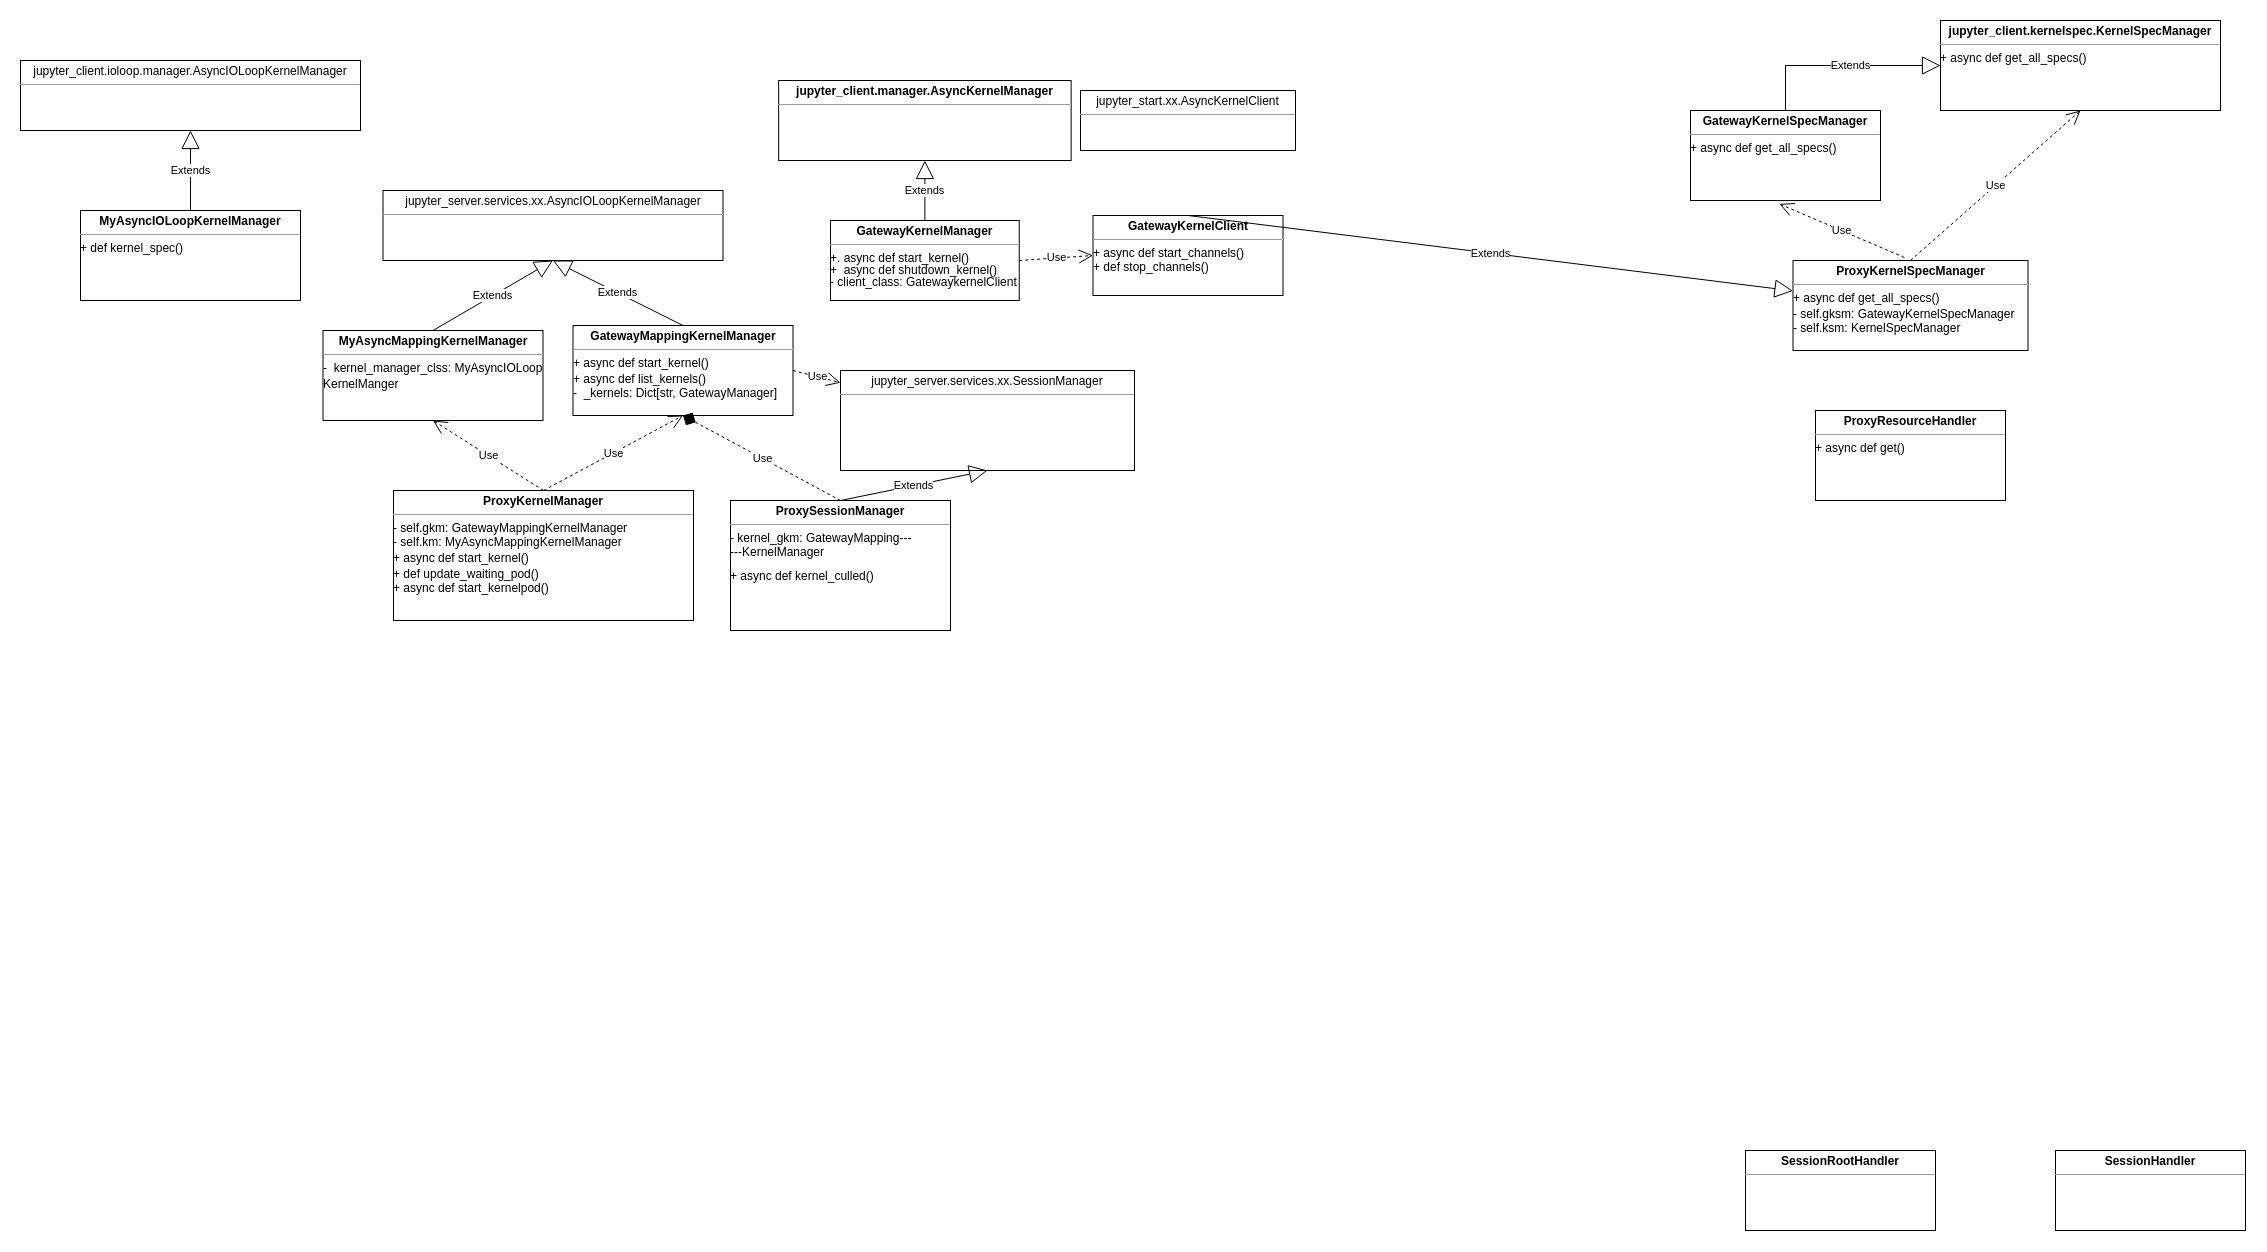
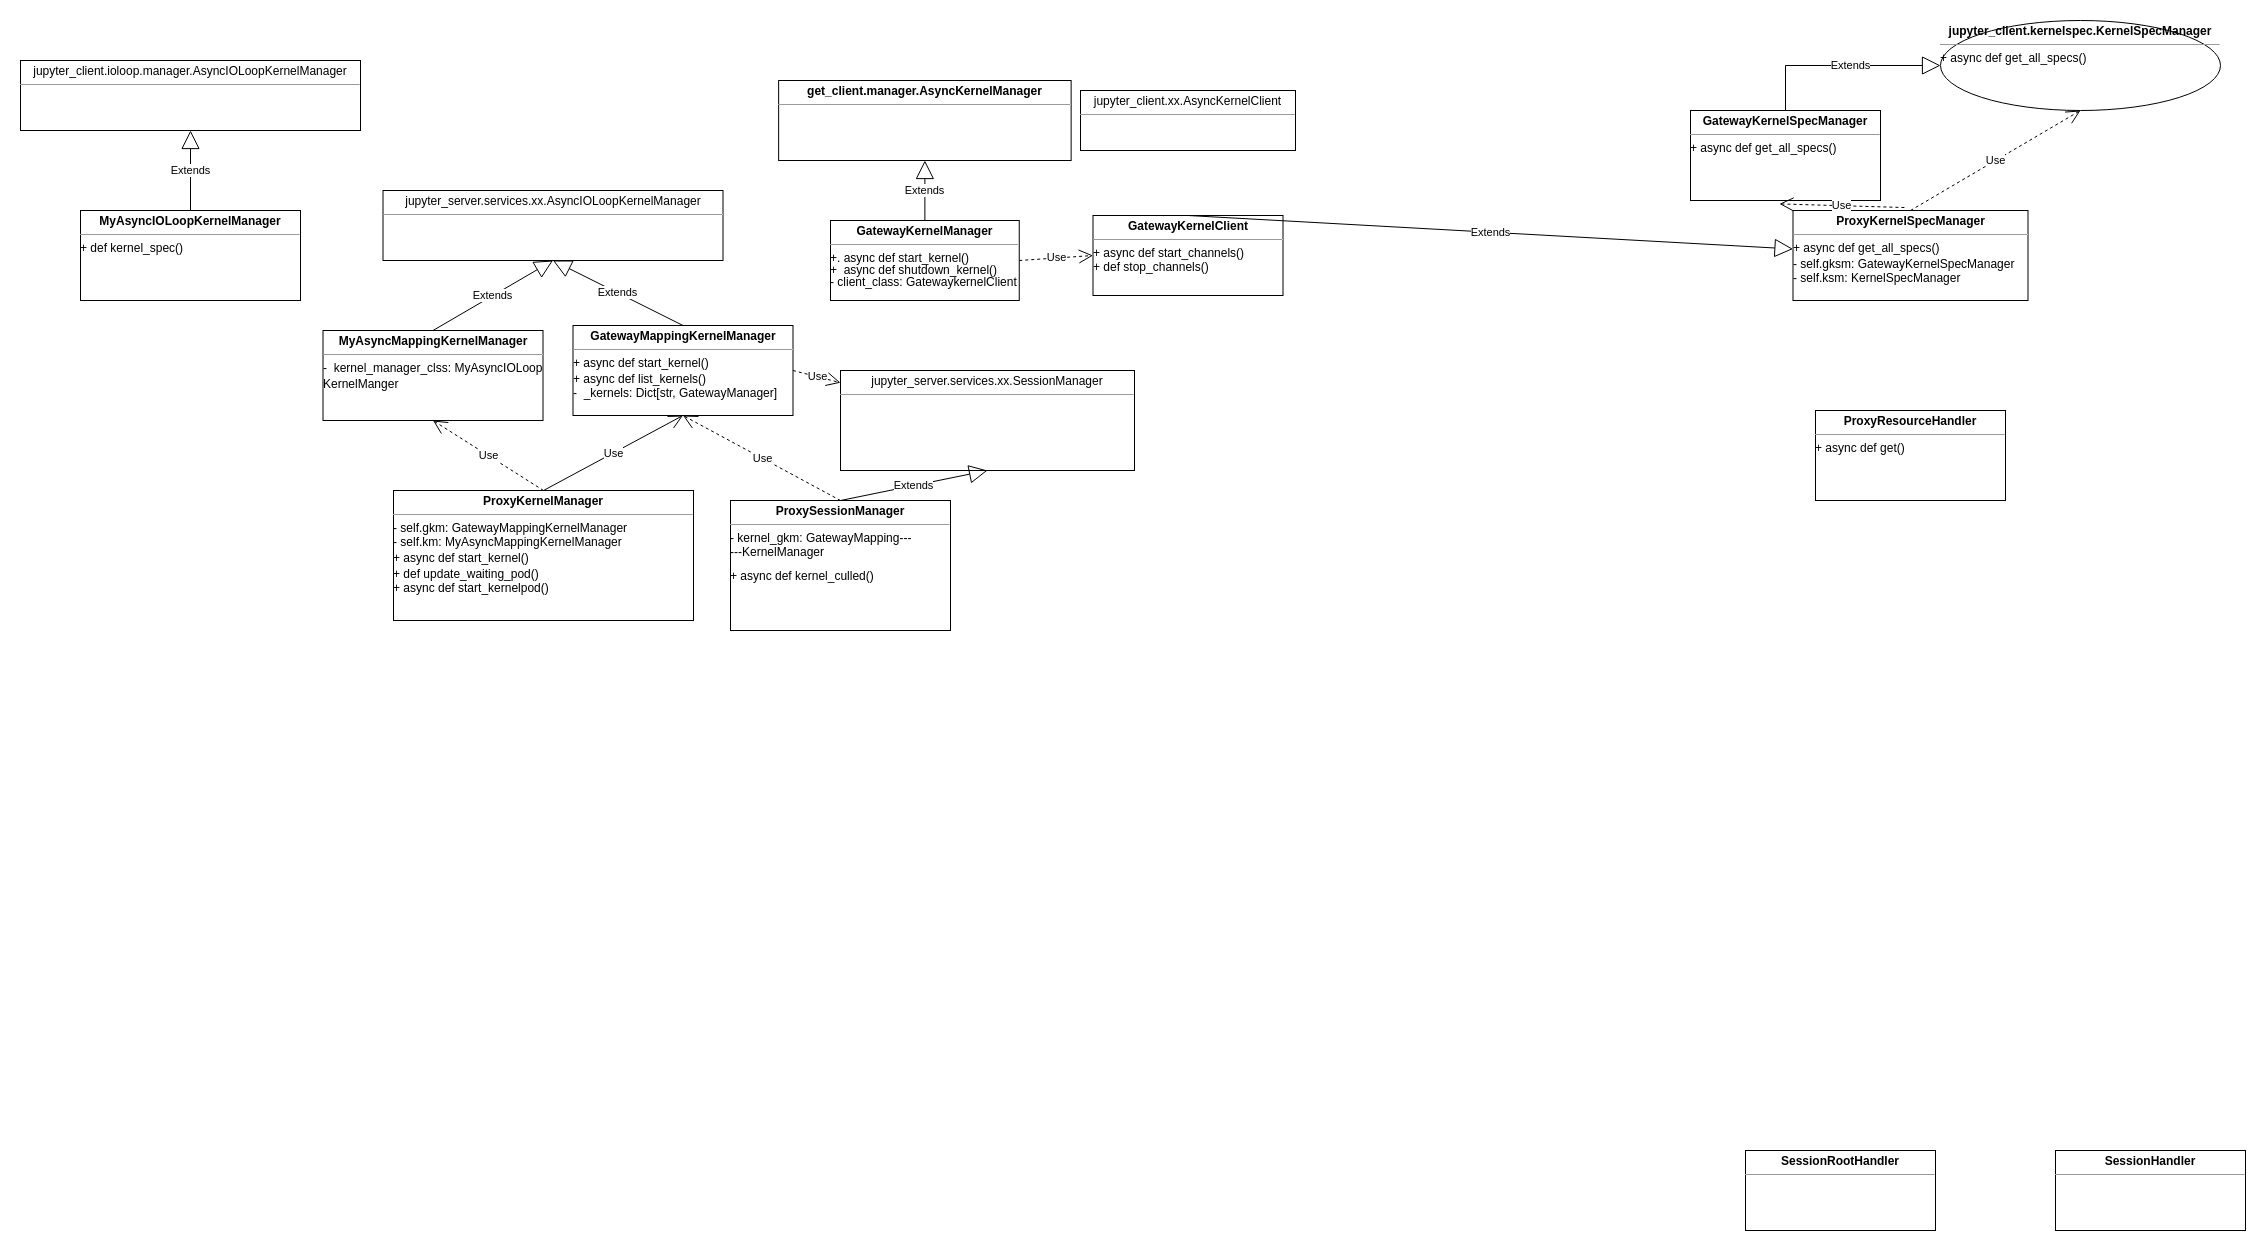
(2081, 66) -> (2081, 66)
(908, 88) -> (895, 88)
(1187, 98) -> (1187, 98)
(1911, 306) -> (1911, 256)
(696, 422) -> (691, 420)
(573, 474) -> (573, 474)
